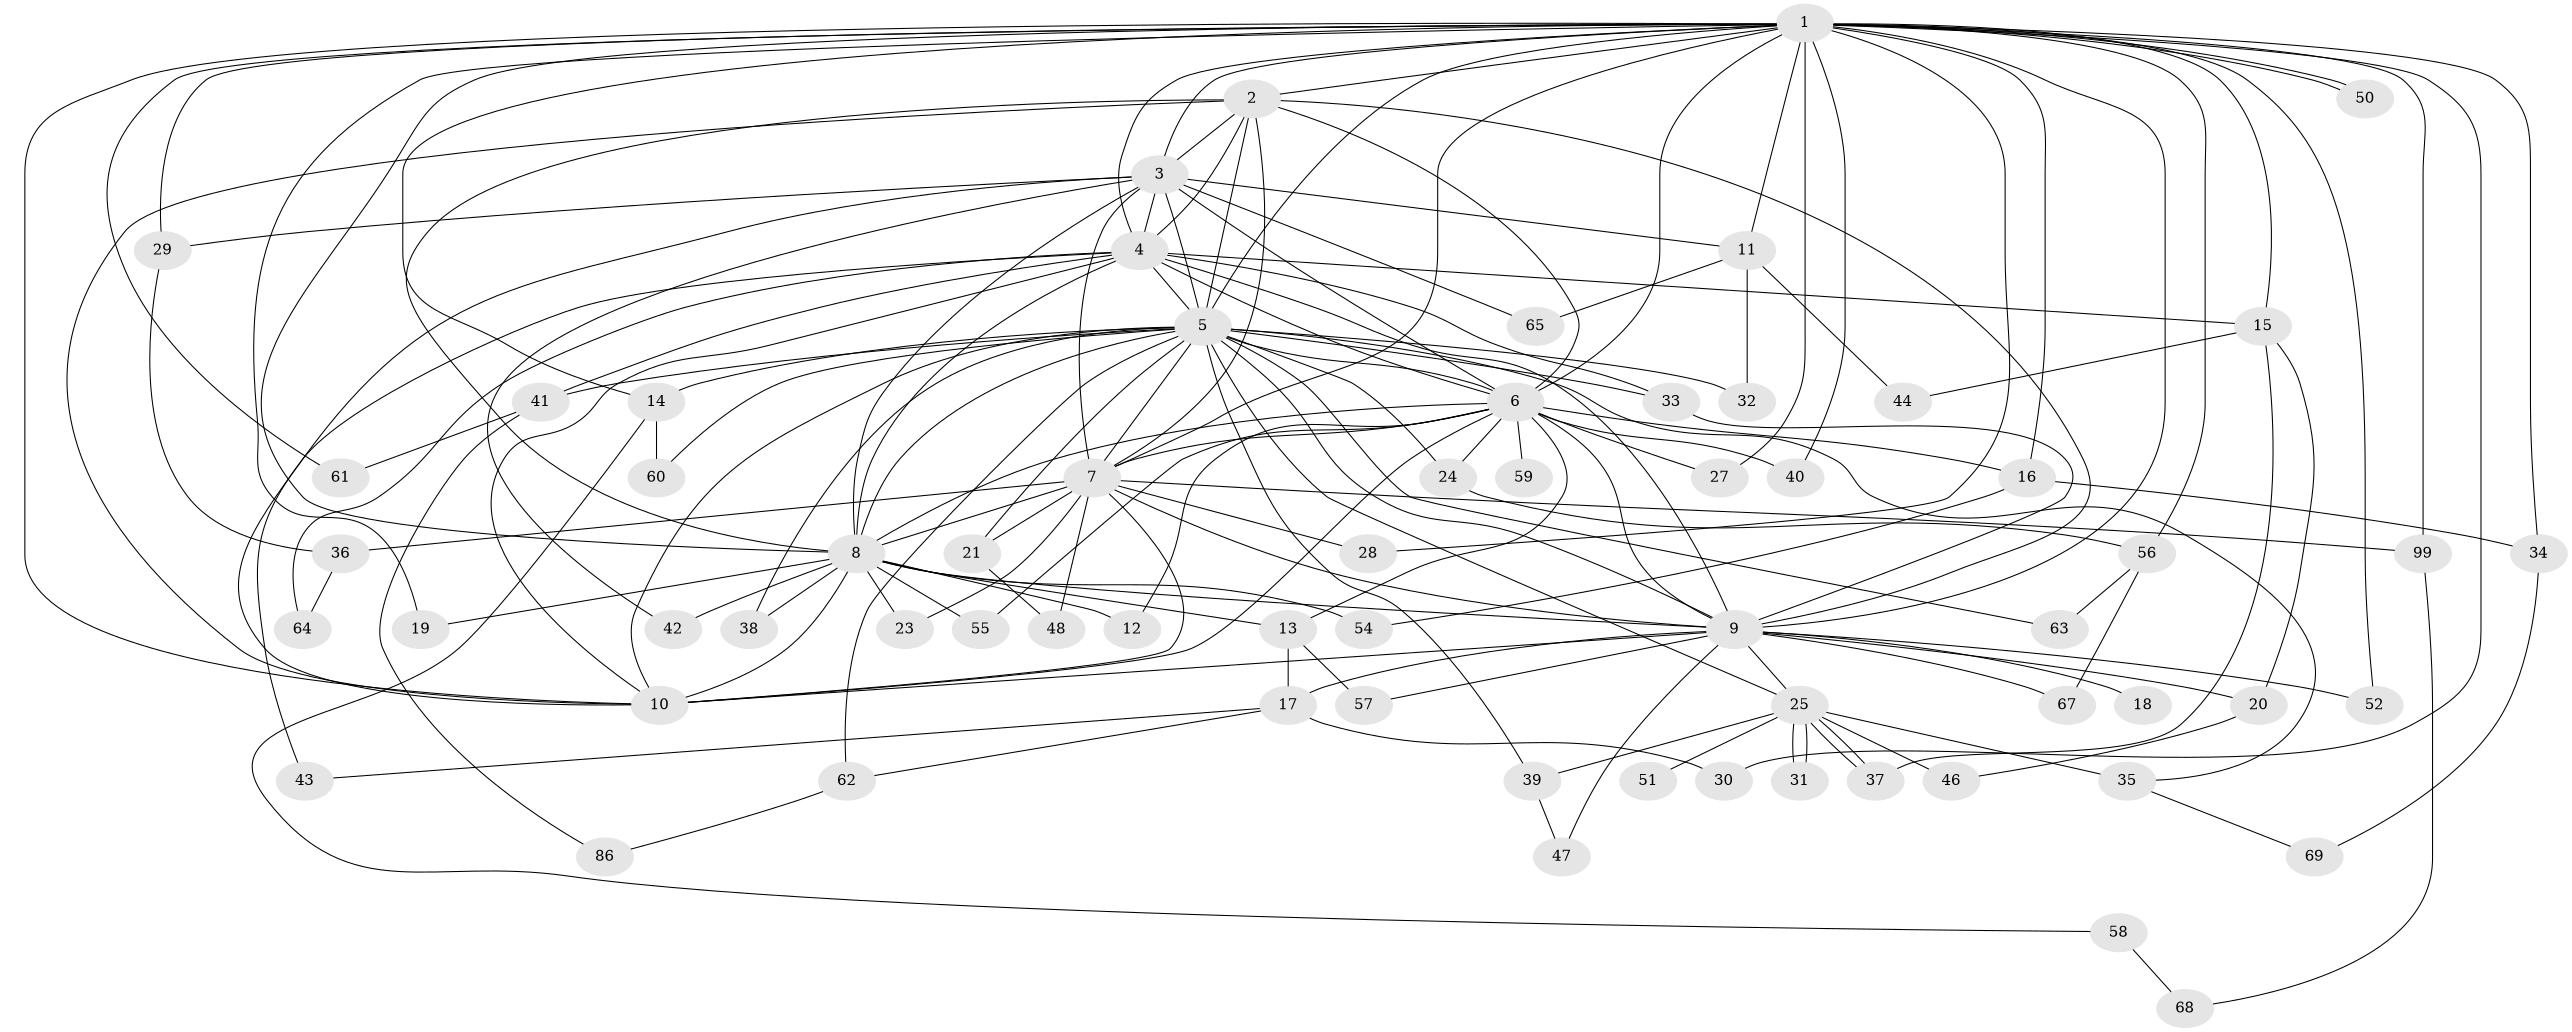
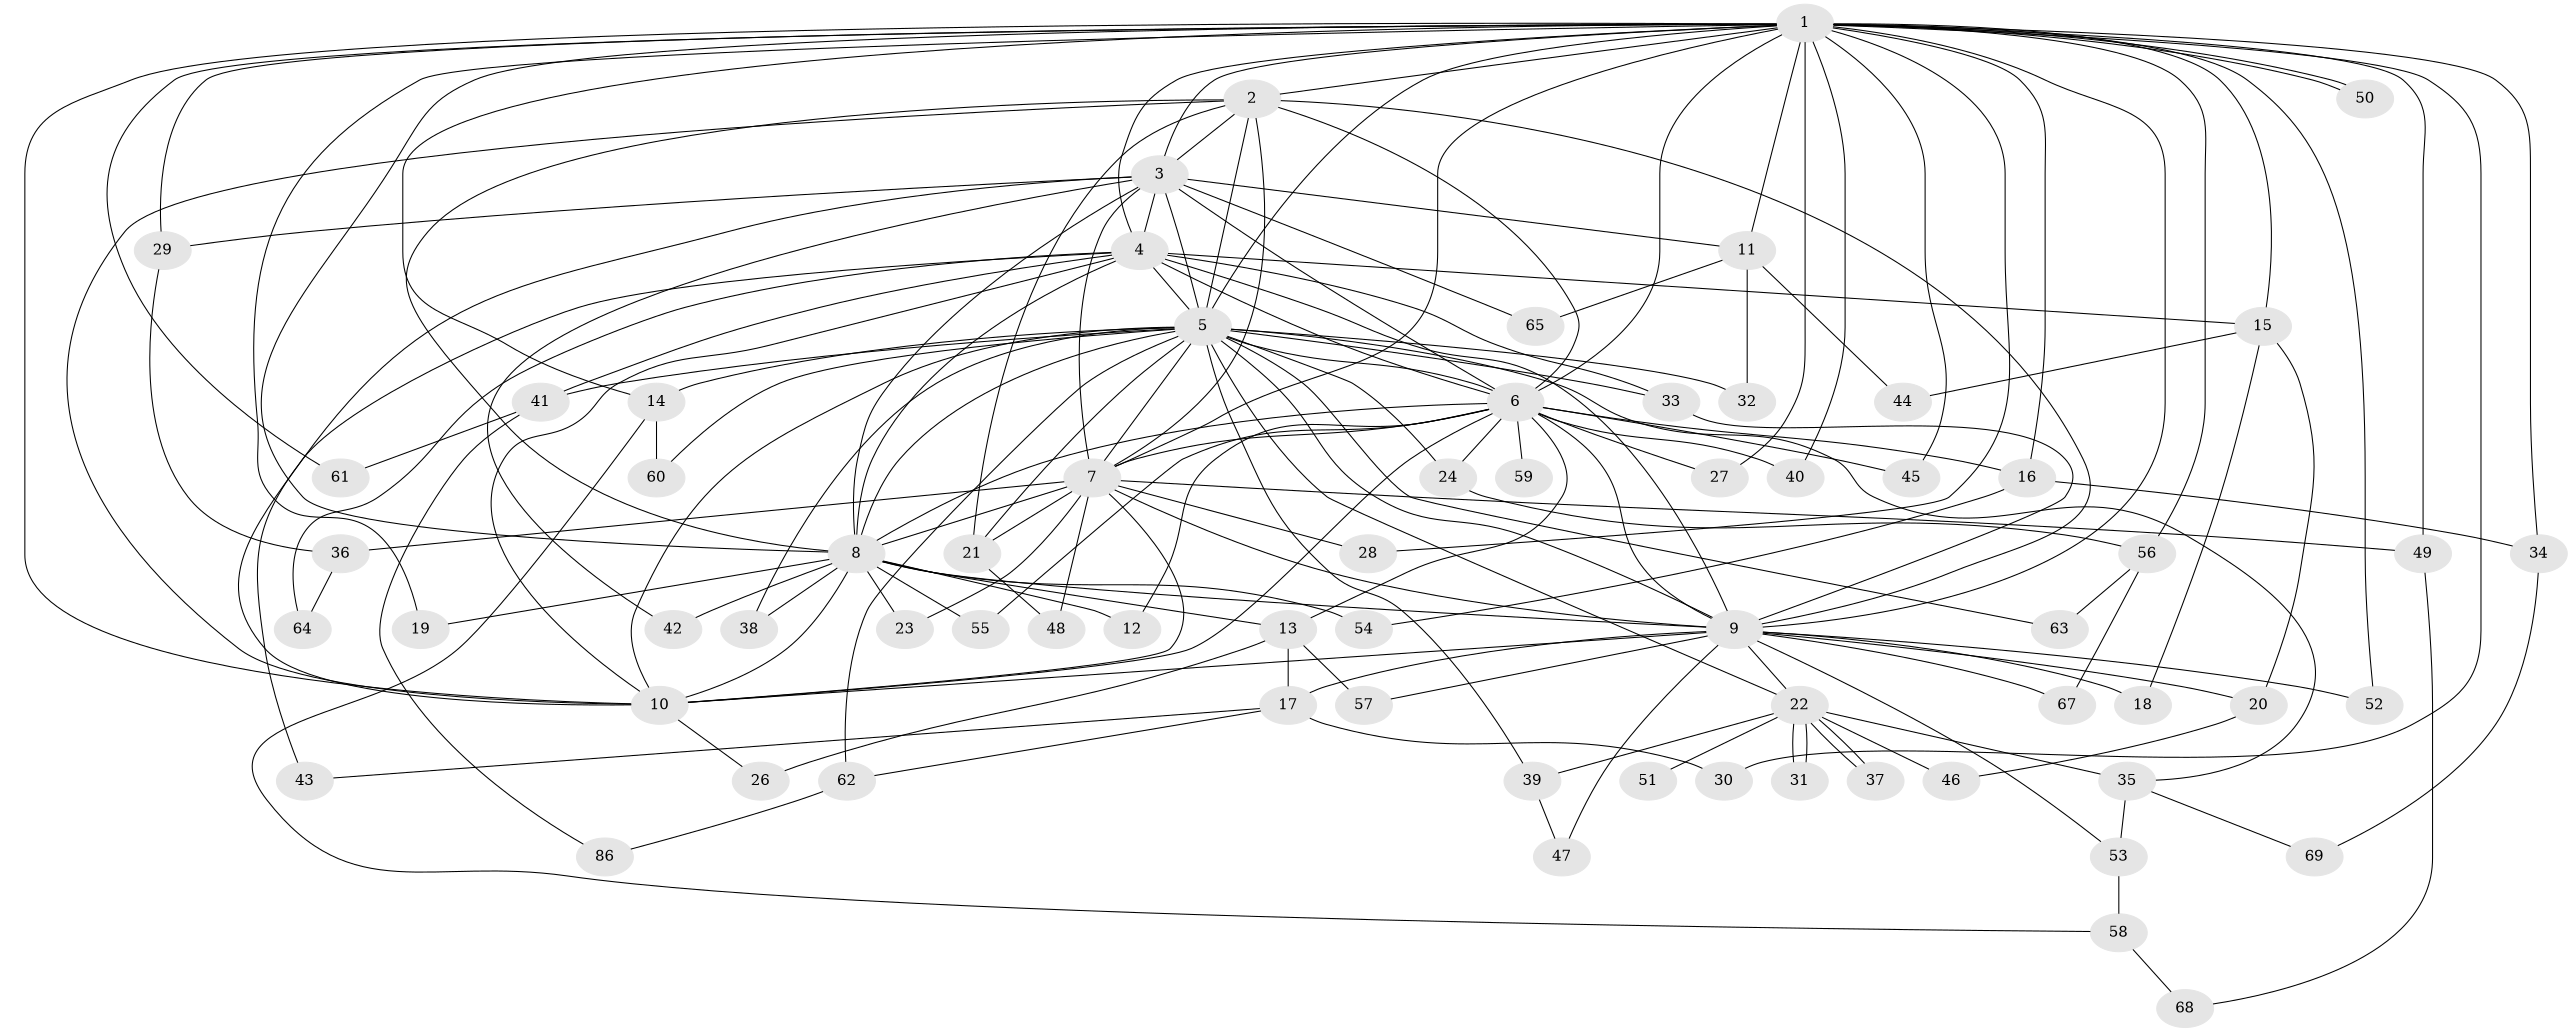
(1211, 175) -> (1033, 291)
none -> (1911, 478)
(2423, 554) -> (2423, 554)
(2217, 682) -> (2213, 519)
(1800, 705) -> (1800, 705)
none -> (761, 781)
none -> (2119, 857)
